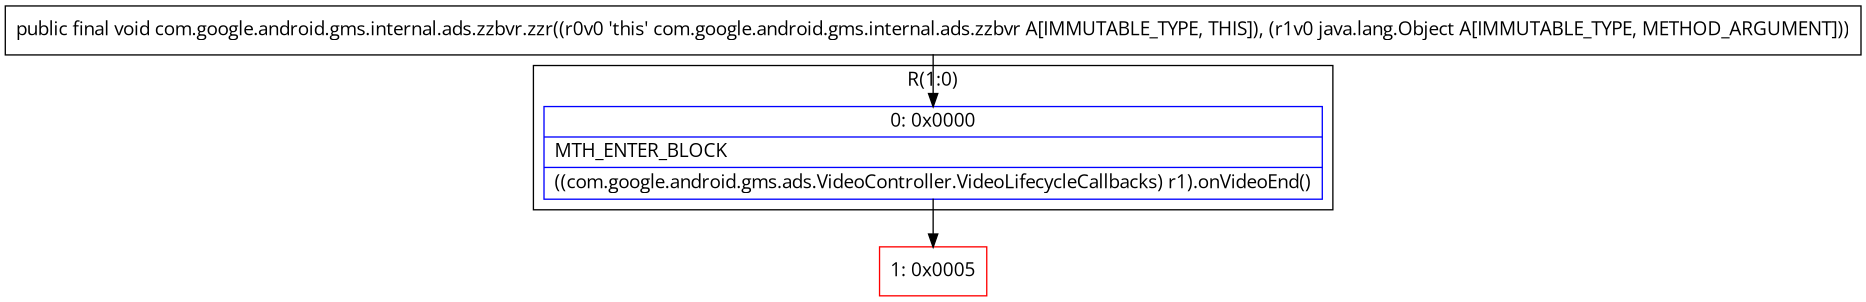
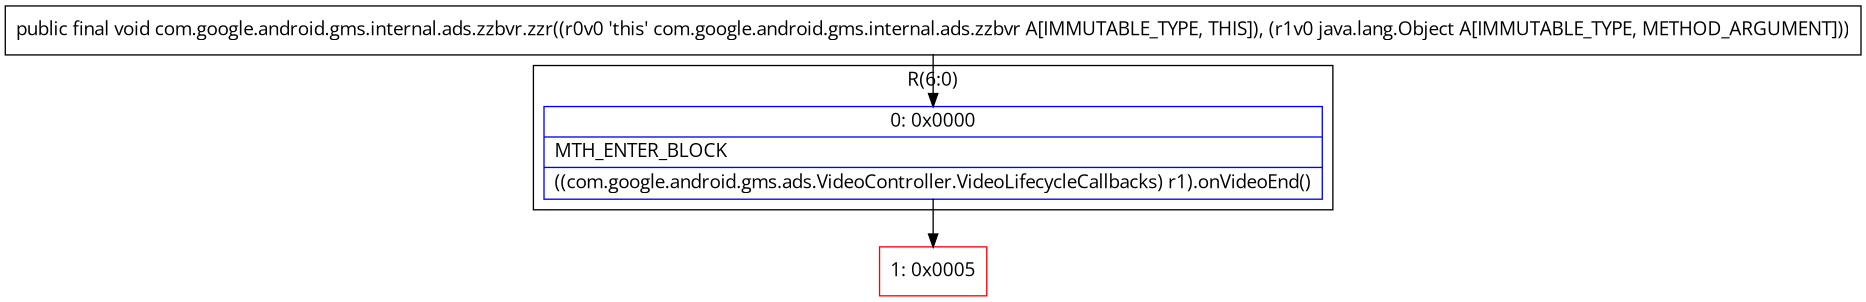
(933, 81) -> (933, 81)
